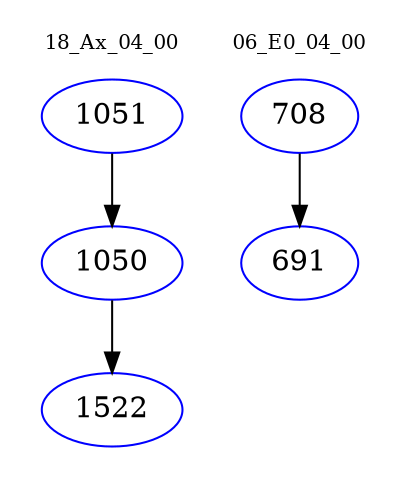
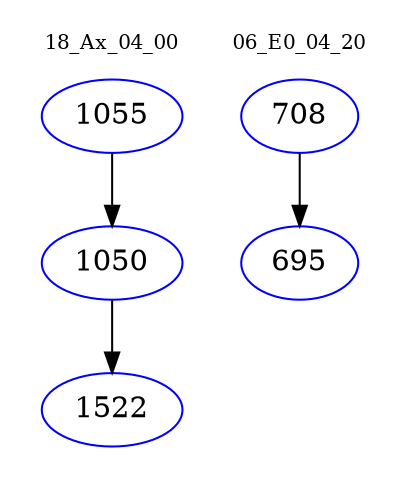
(300, 44) -> (300, 44)
(112, 116) -> (112, 116)
(300, 263) -> (300, 263)
